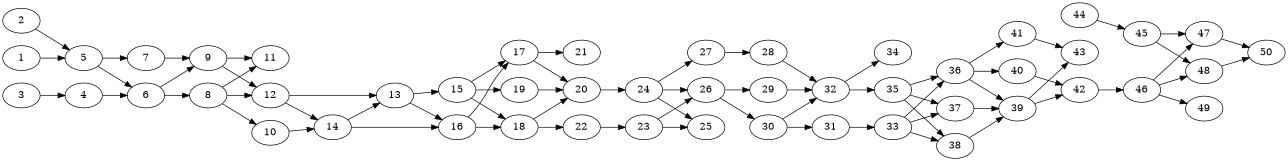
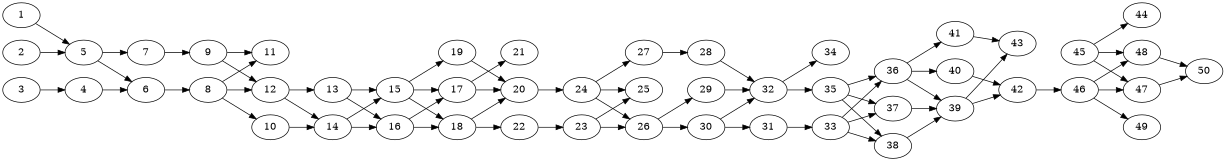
(1108, 24) -> (1108, 36)
(174, 79) -> none
(361, 113) -> (359, 111)
